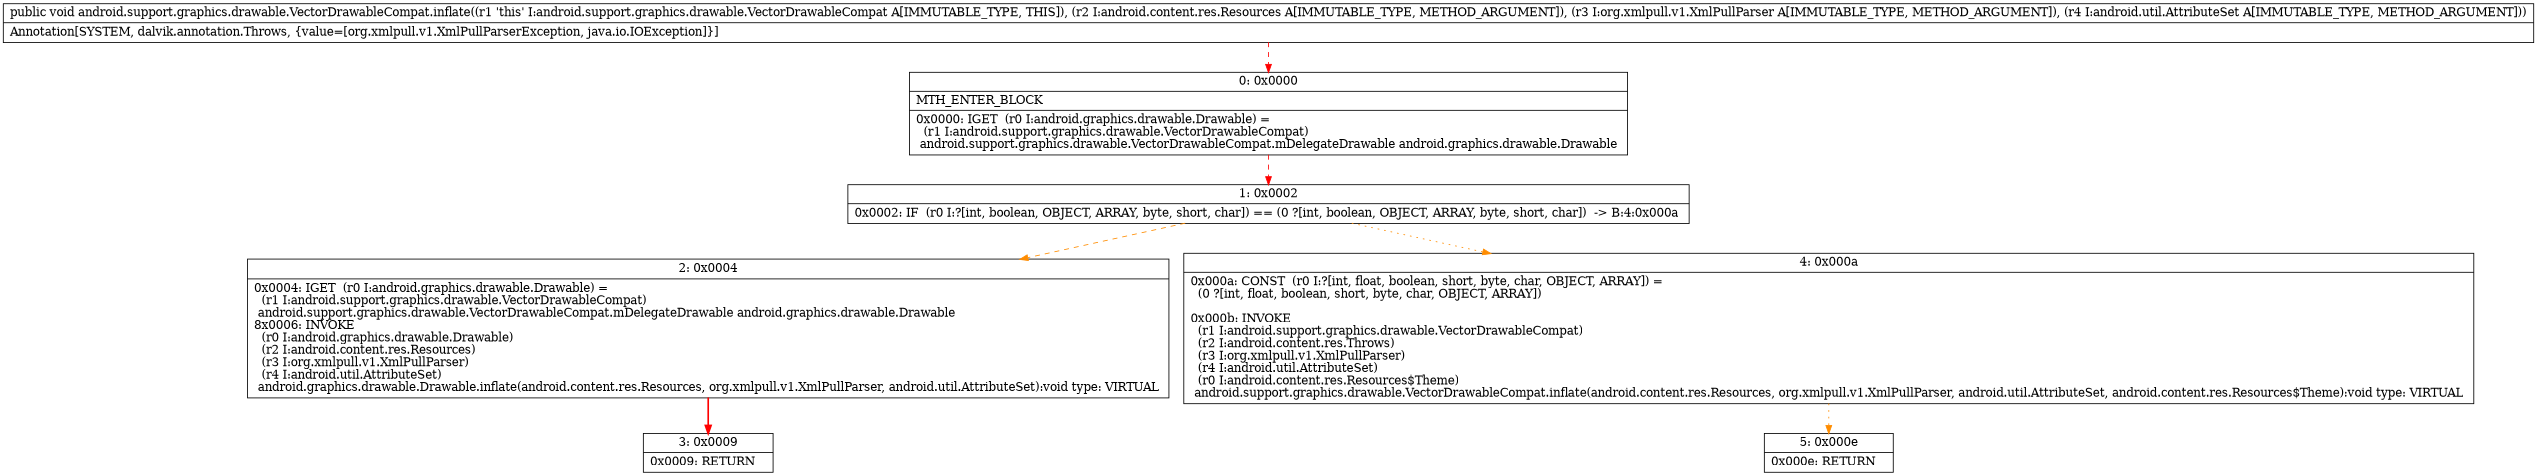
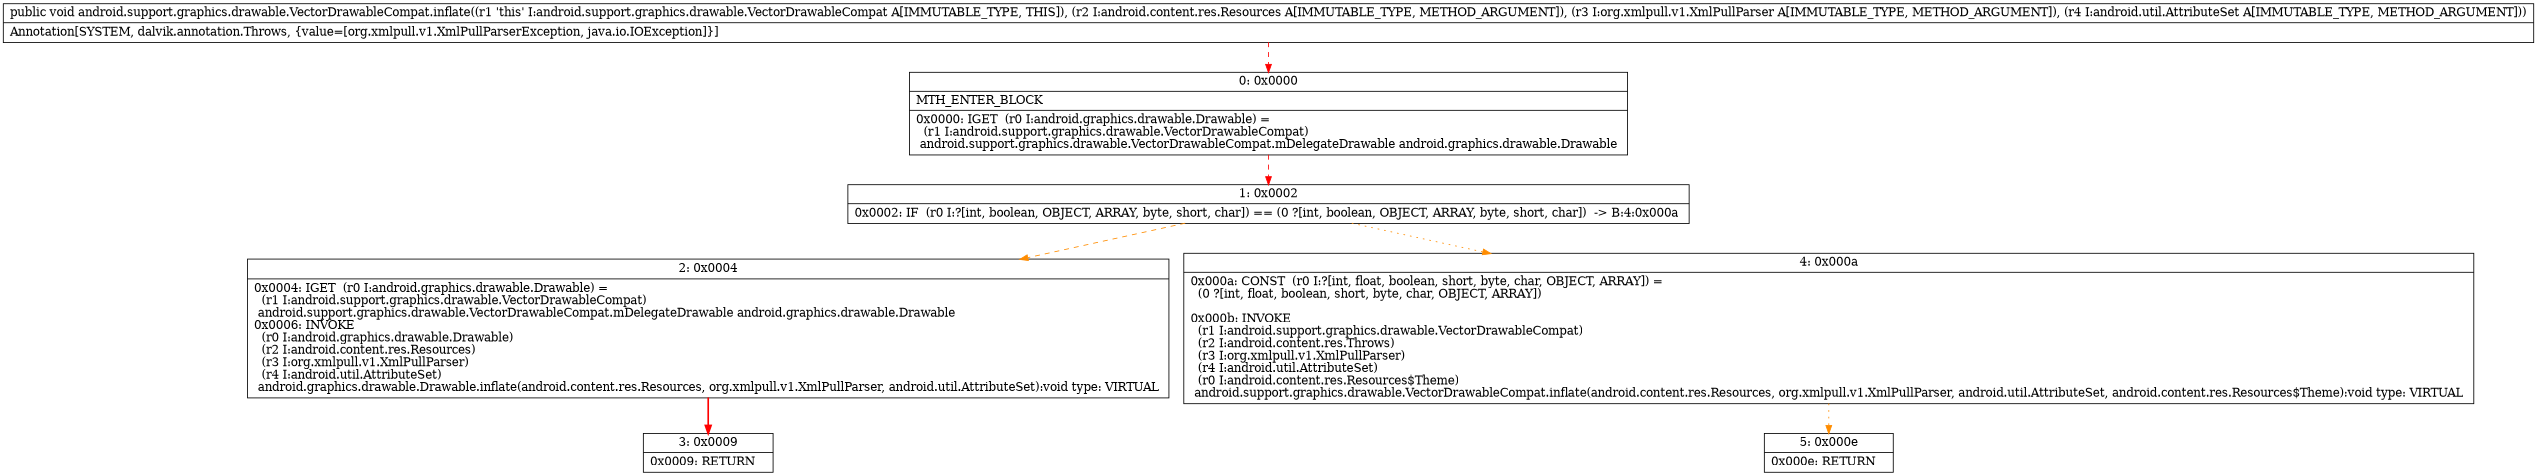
(308, 326) -> (308, 326)
